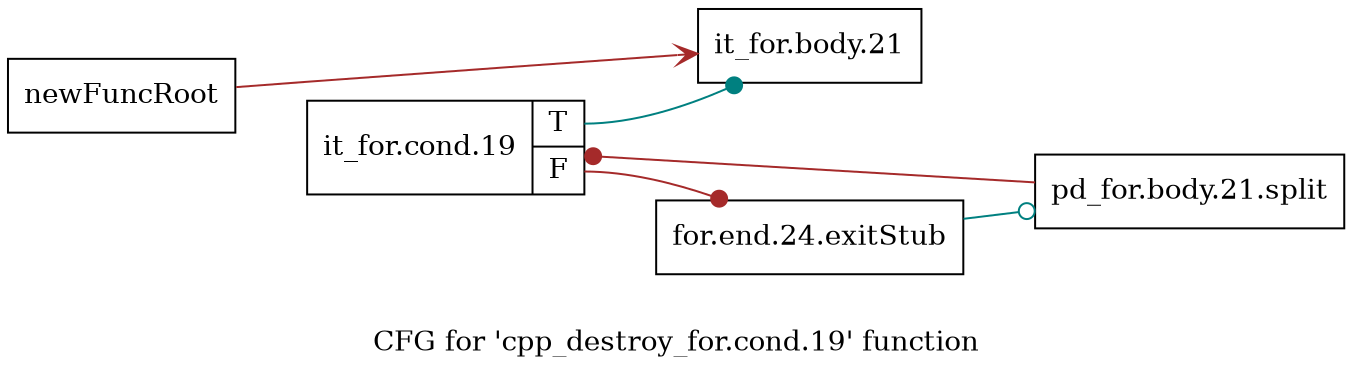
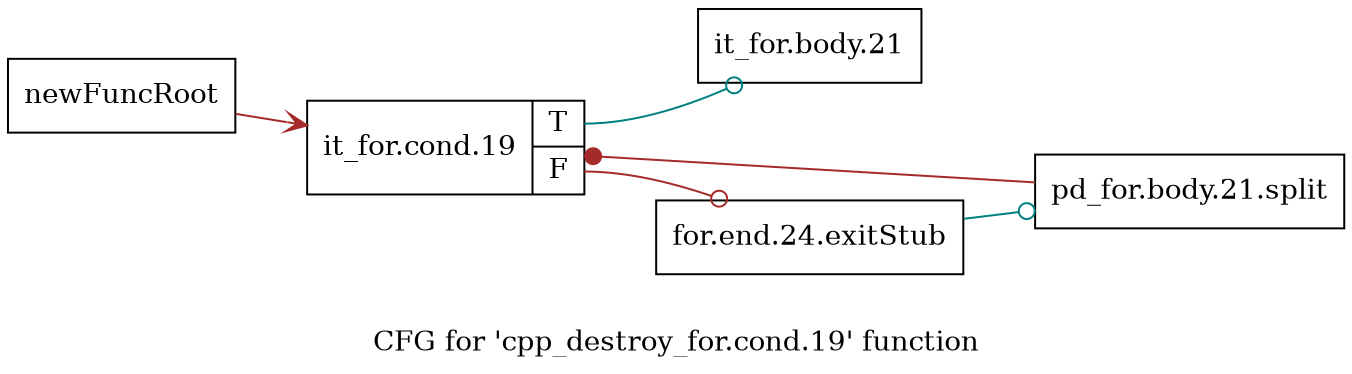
(457, 71) -> (261, 118)
(657, 113) -> (657, 113)
(649, 179) -> (649, 179)
